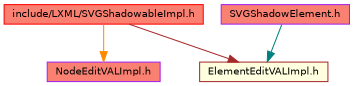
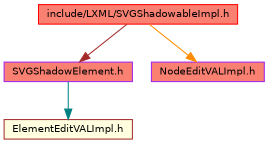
(179, 41) -> (107, 40)
